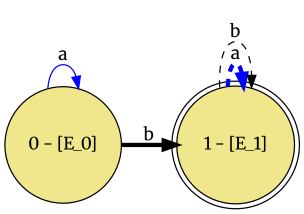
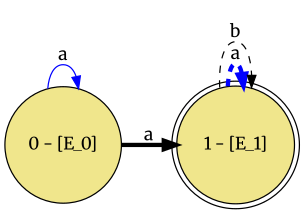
(149, 136) -> (149, 136)
